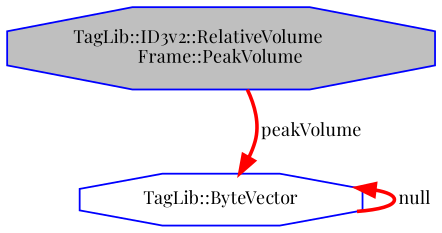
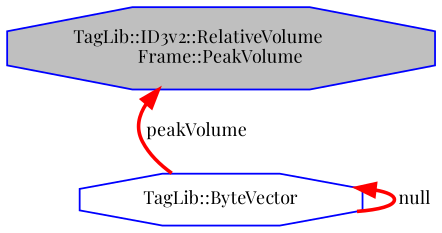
(257, 123) -> (143, 143)
